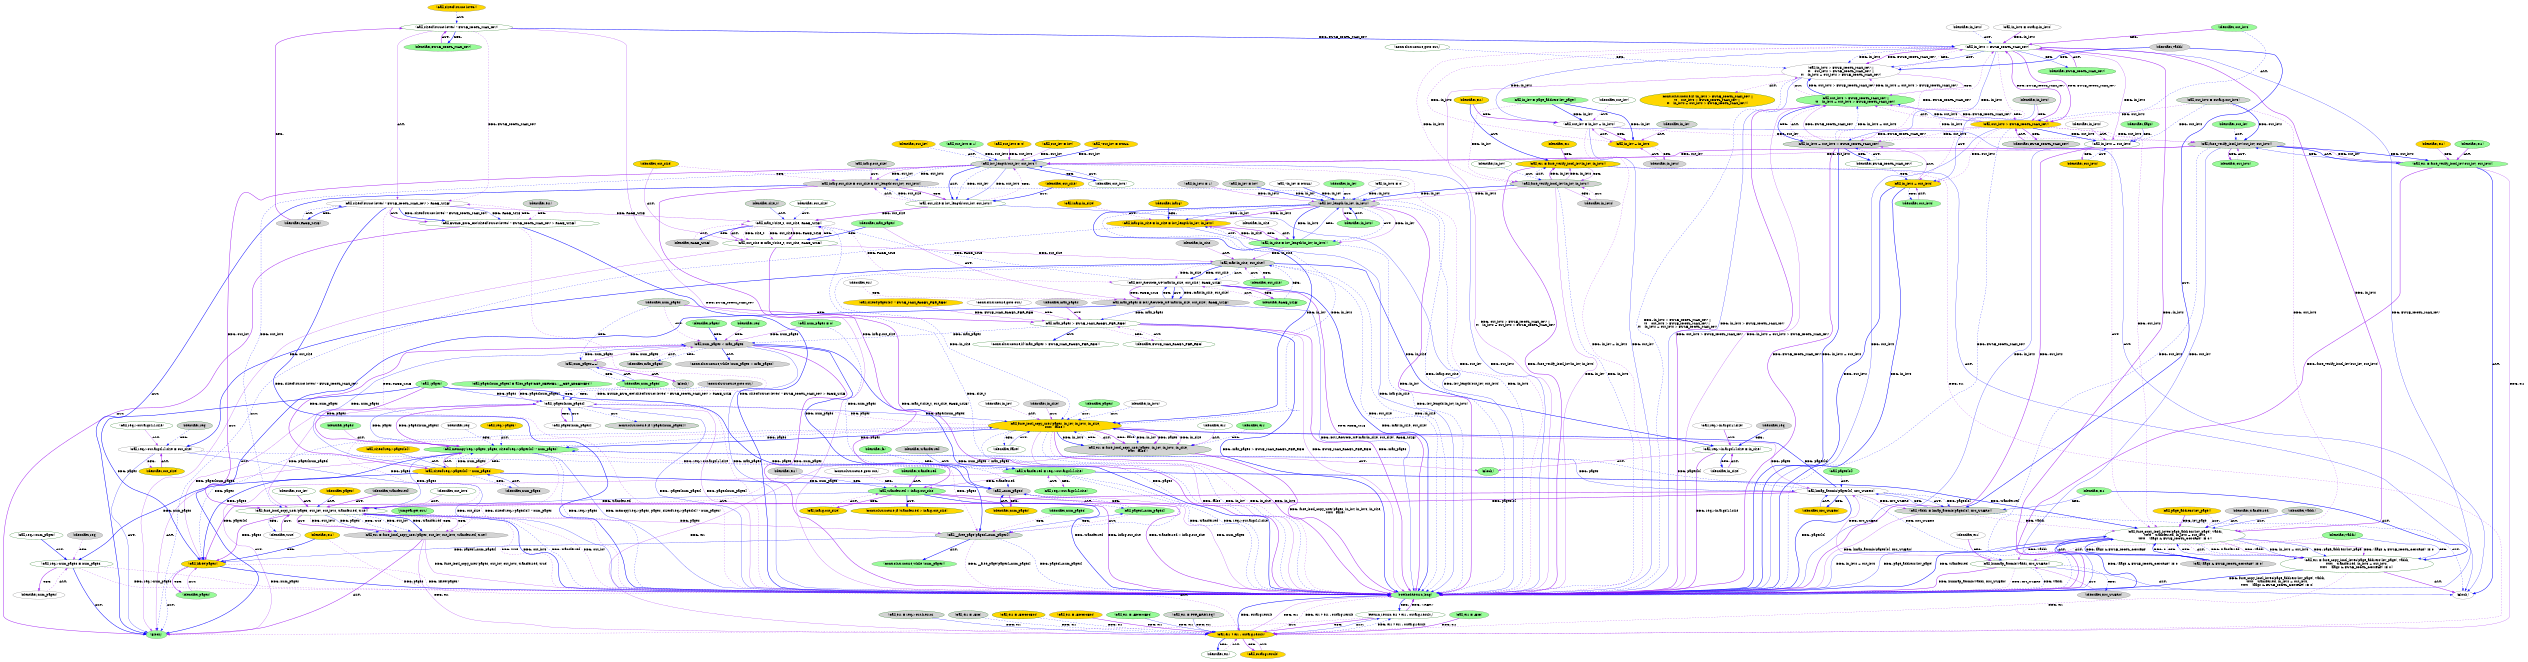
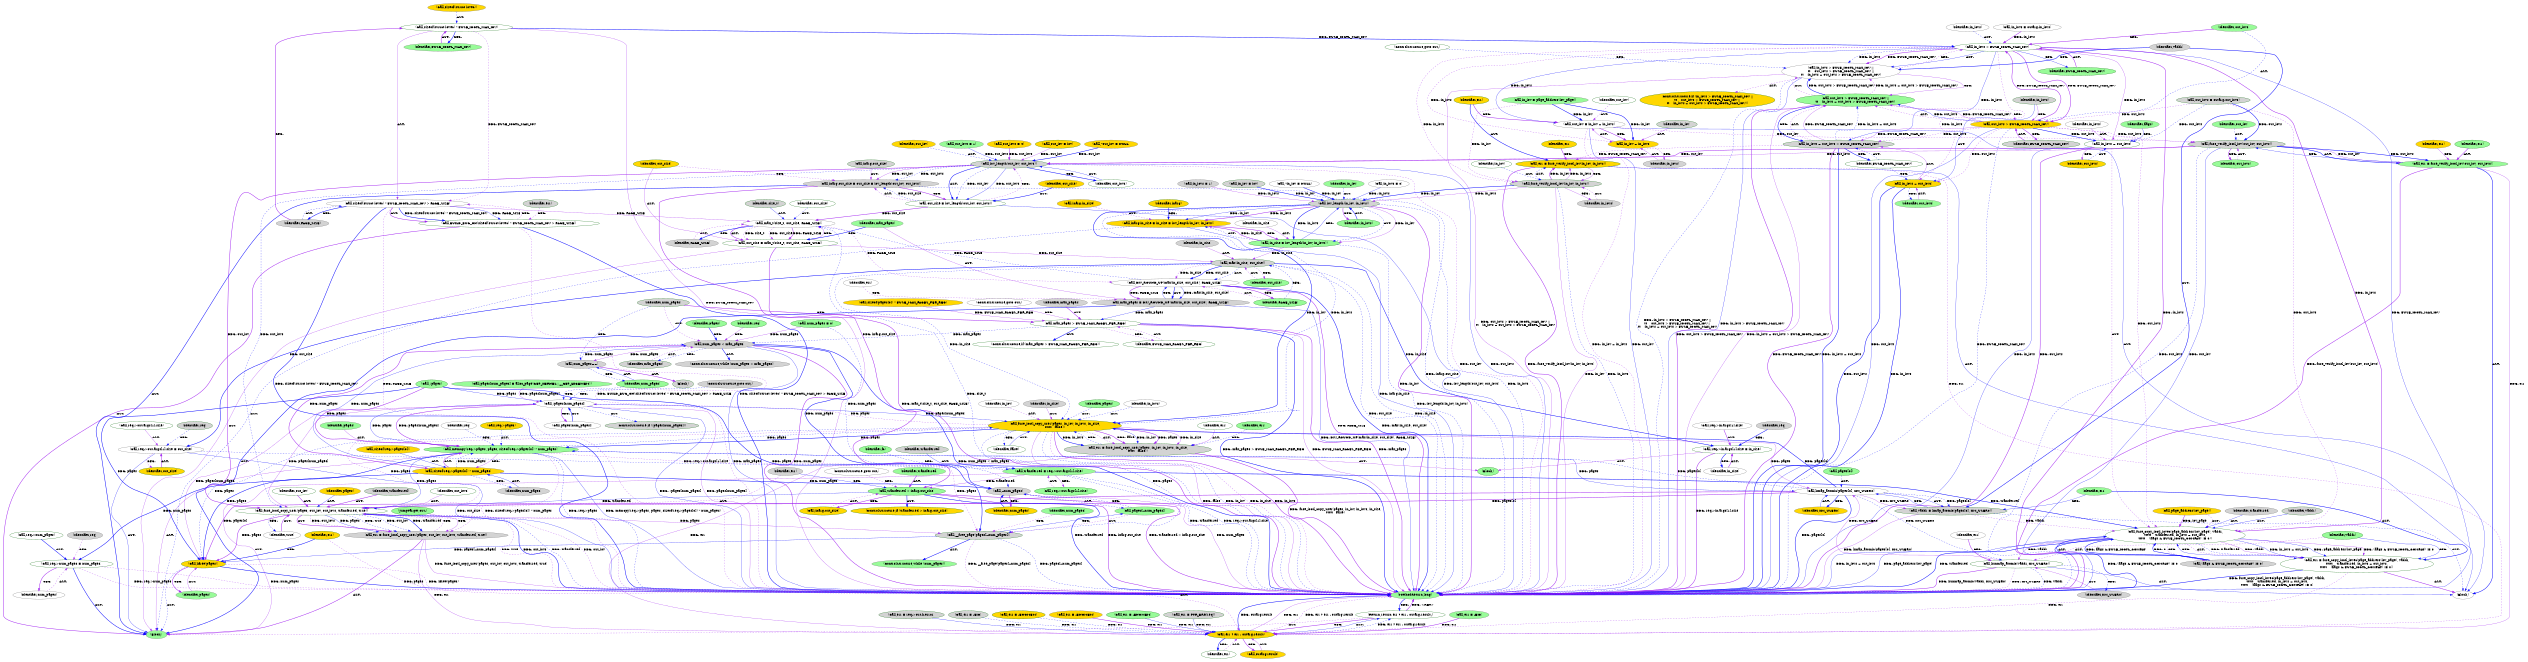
(1919, 100) -> (1681, 148)
